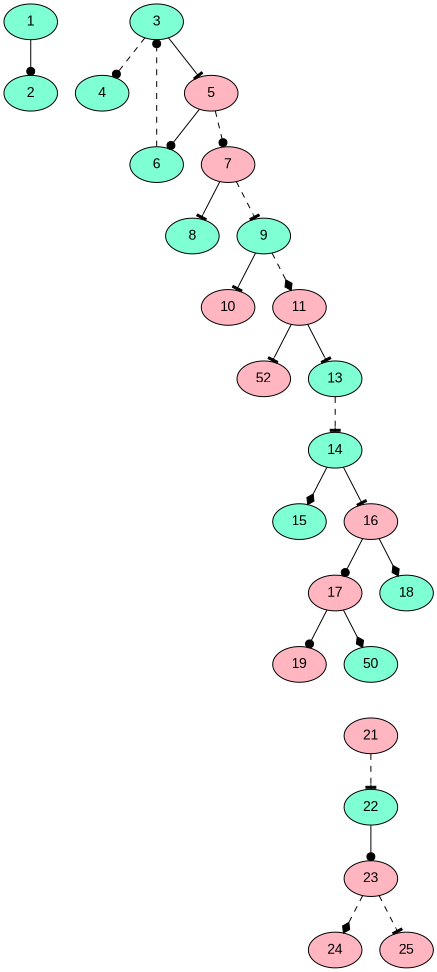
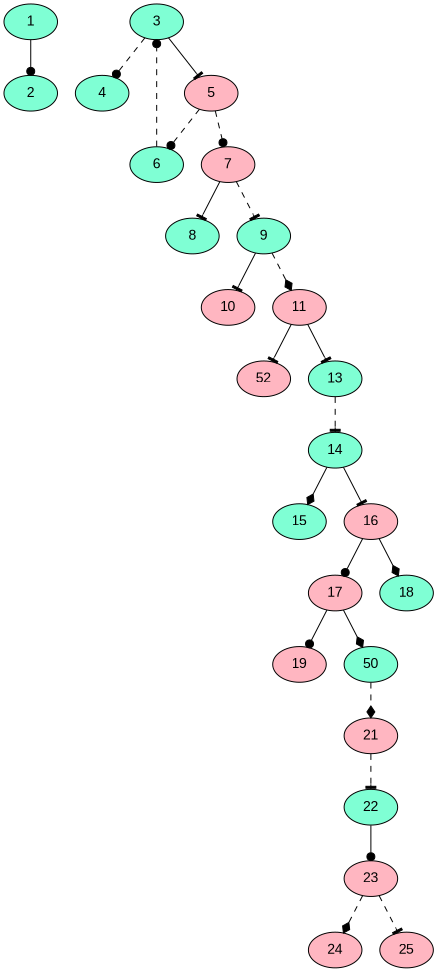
(186, 126) -> (186, 126)
none -> (371, 694)
